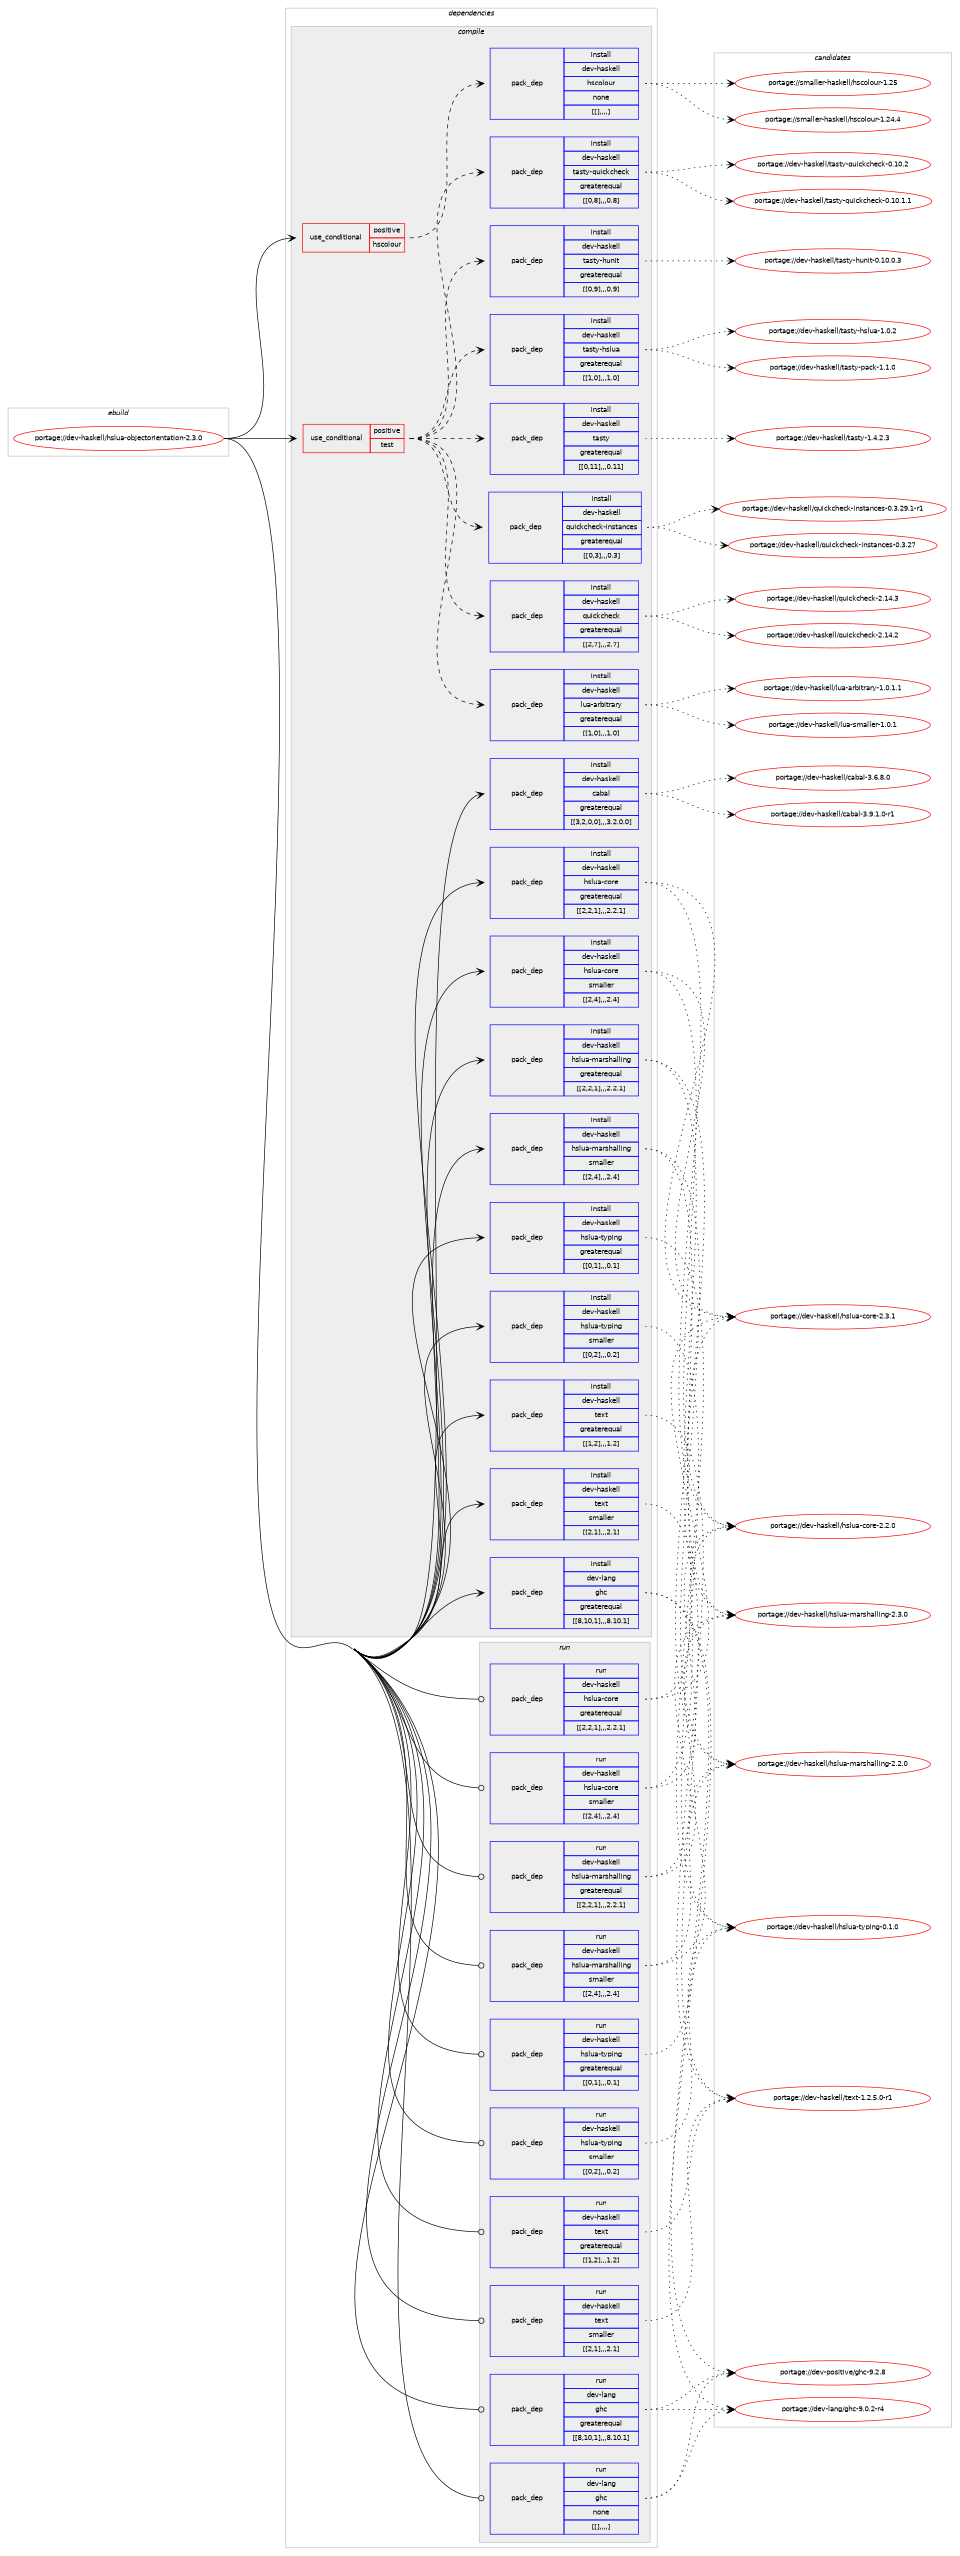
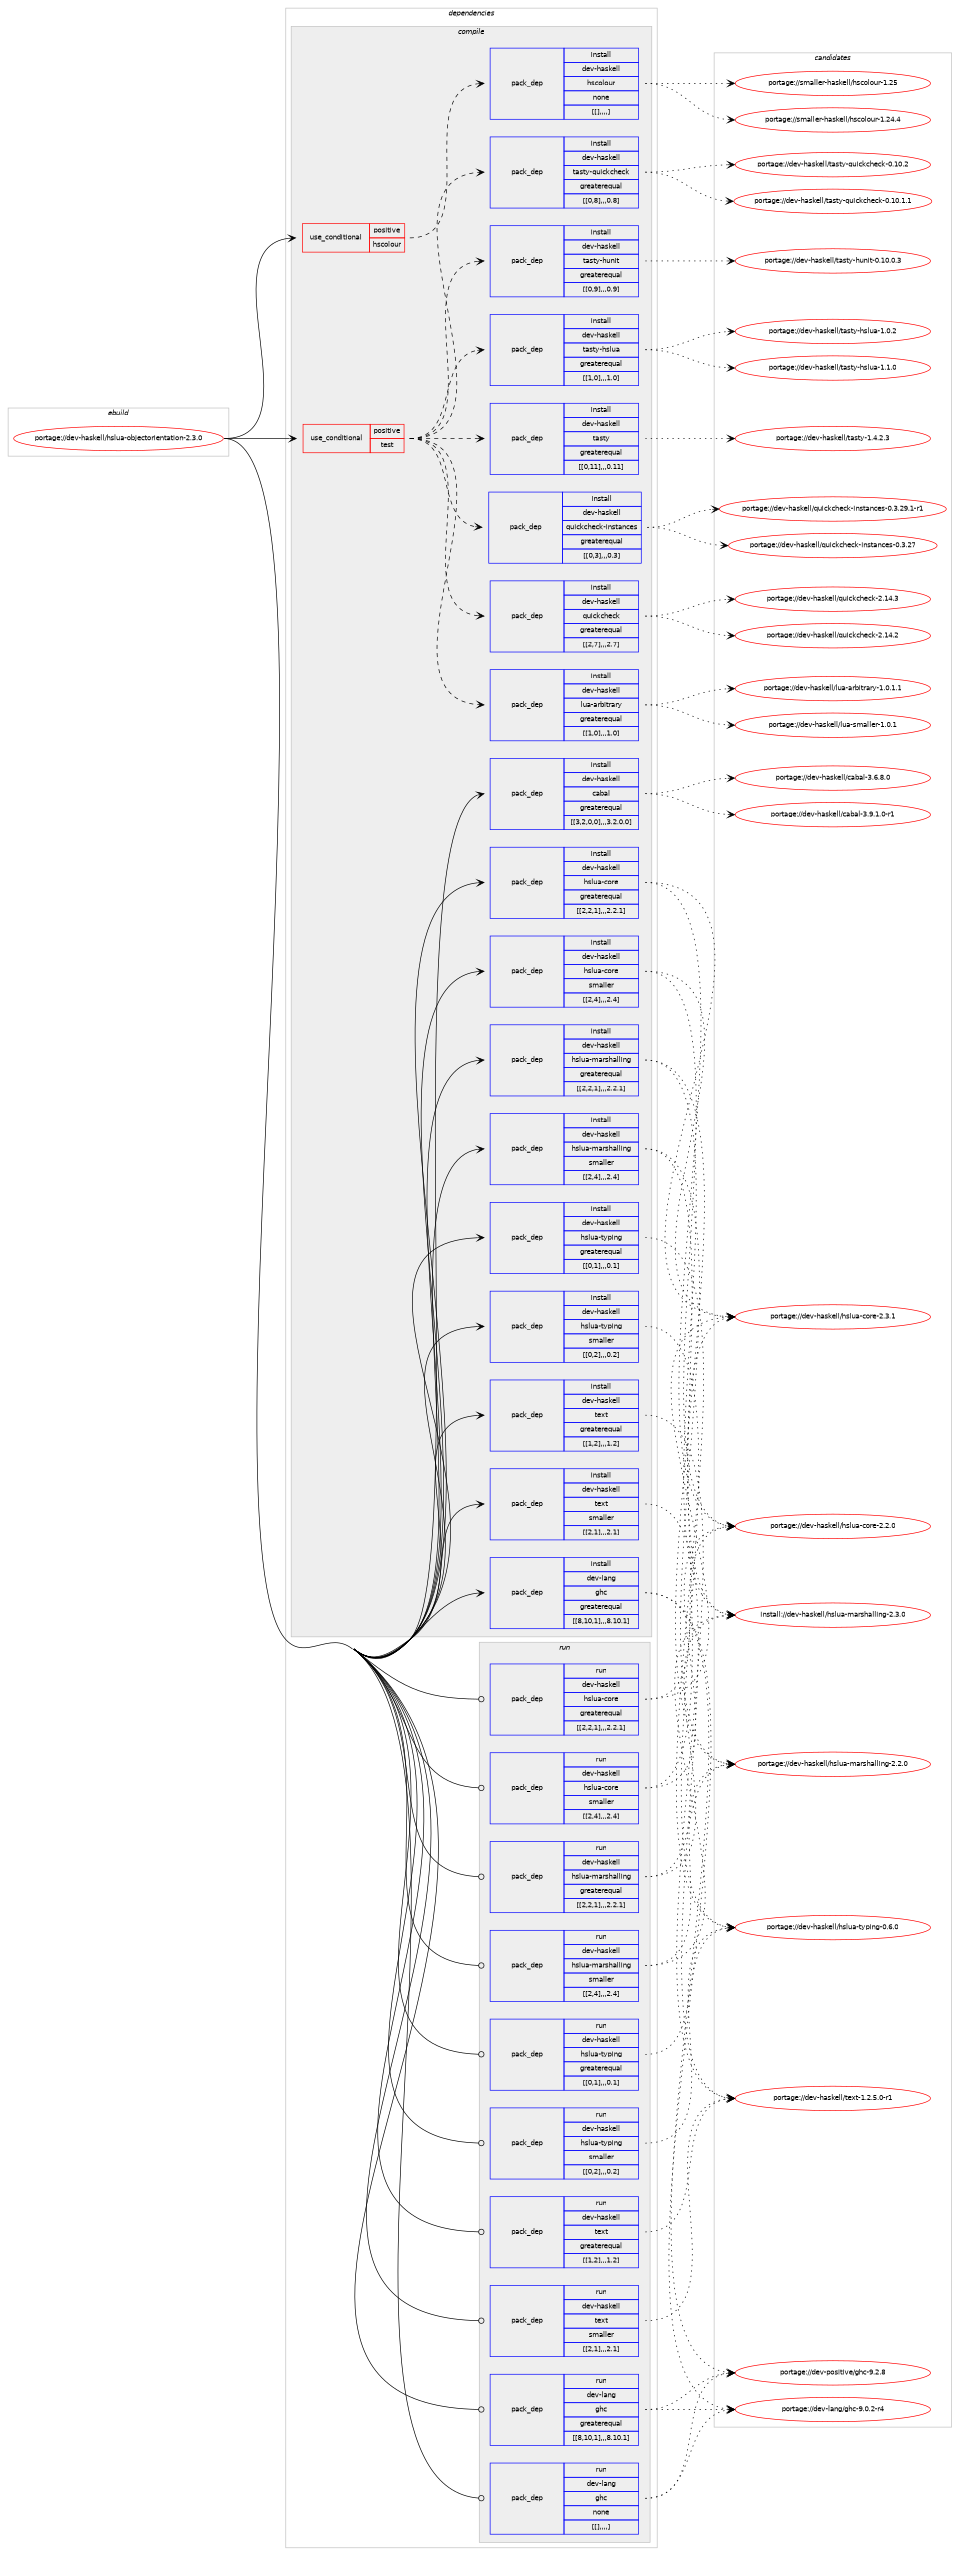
(833, 368) -> (833, 368)
(833, 1615) -> (833, 1615)
(833, 1928) -> (833, 1928)
